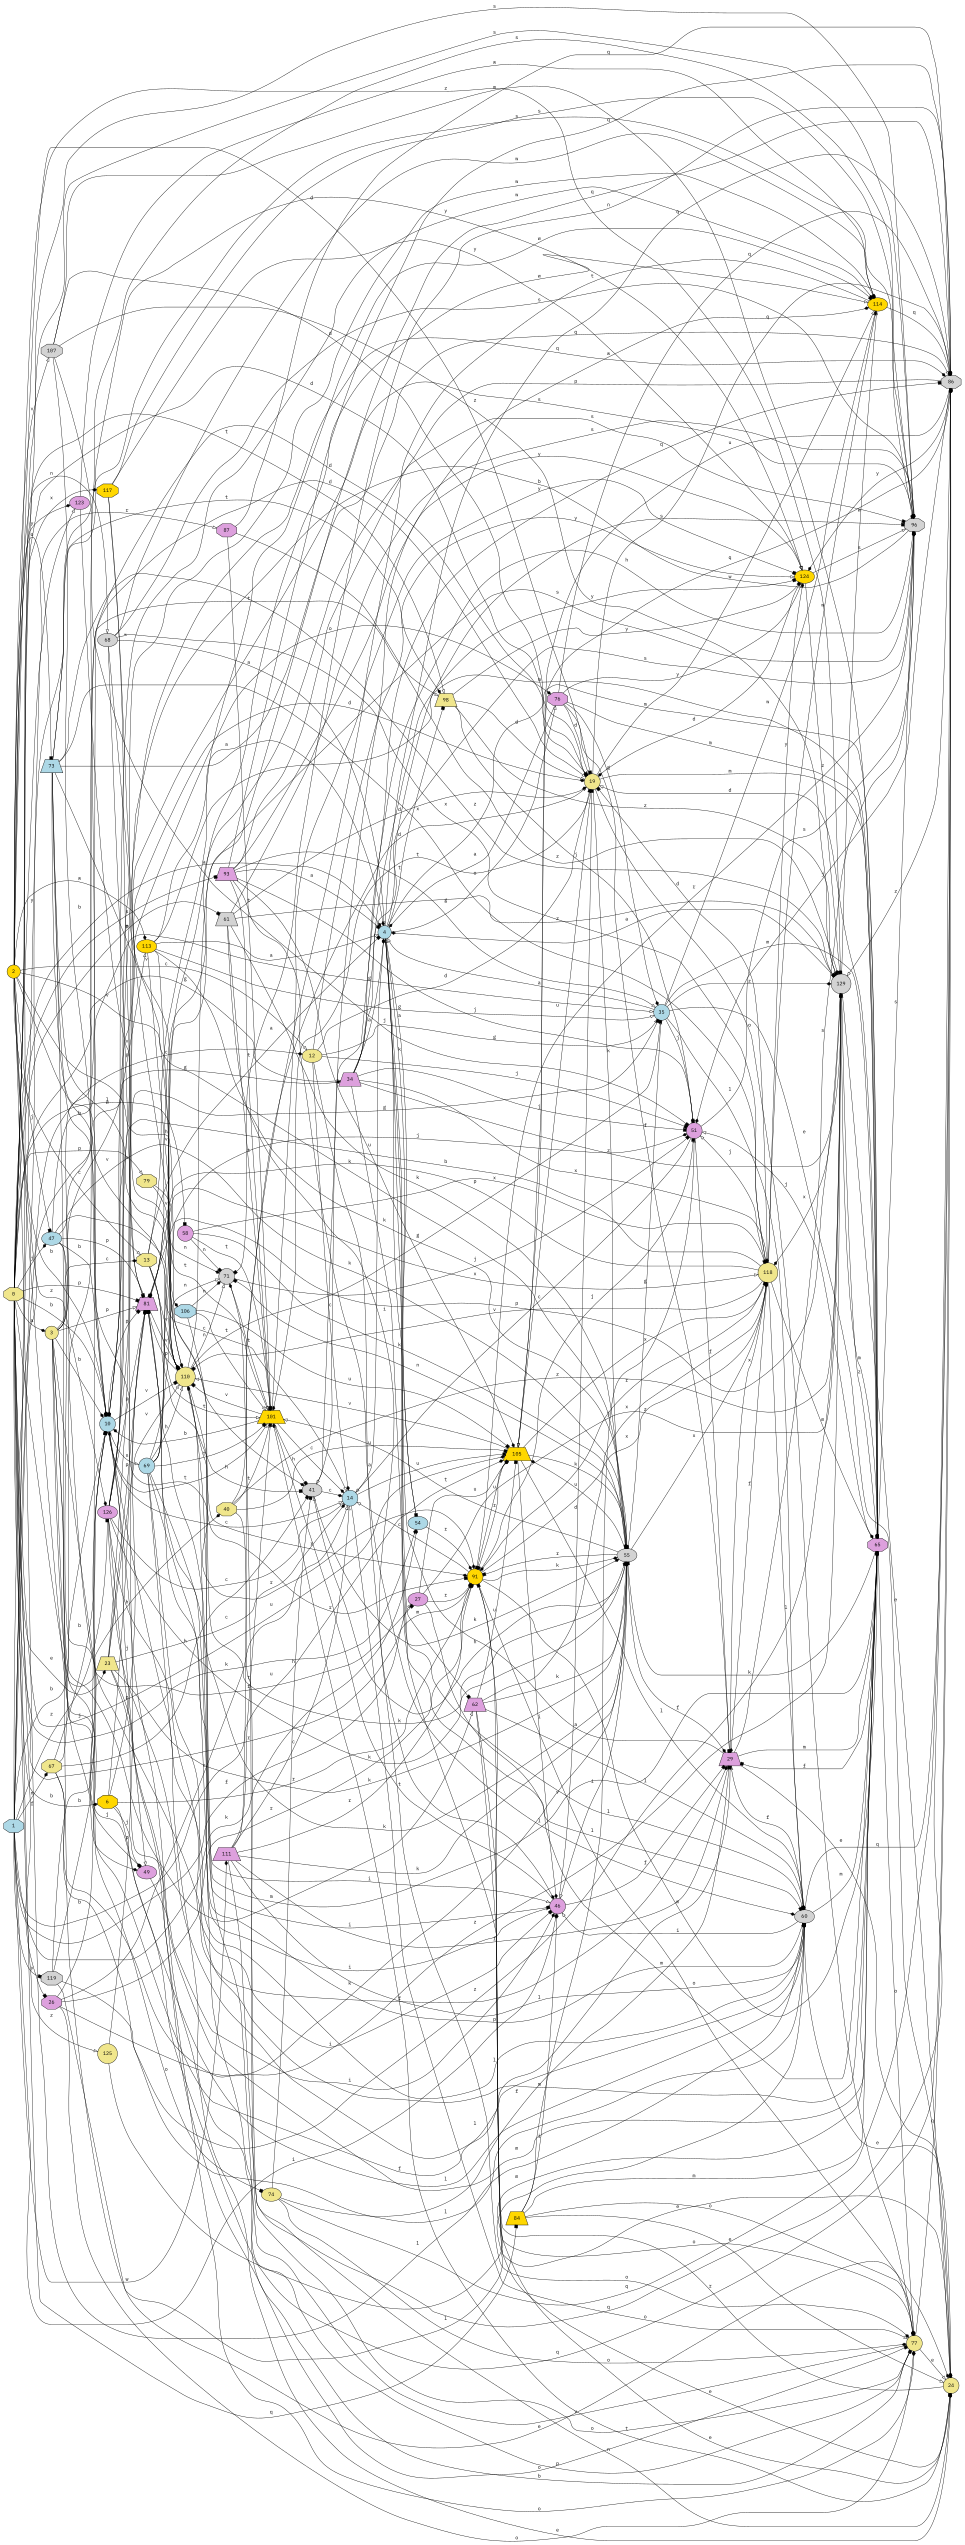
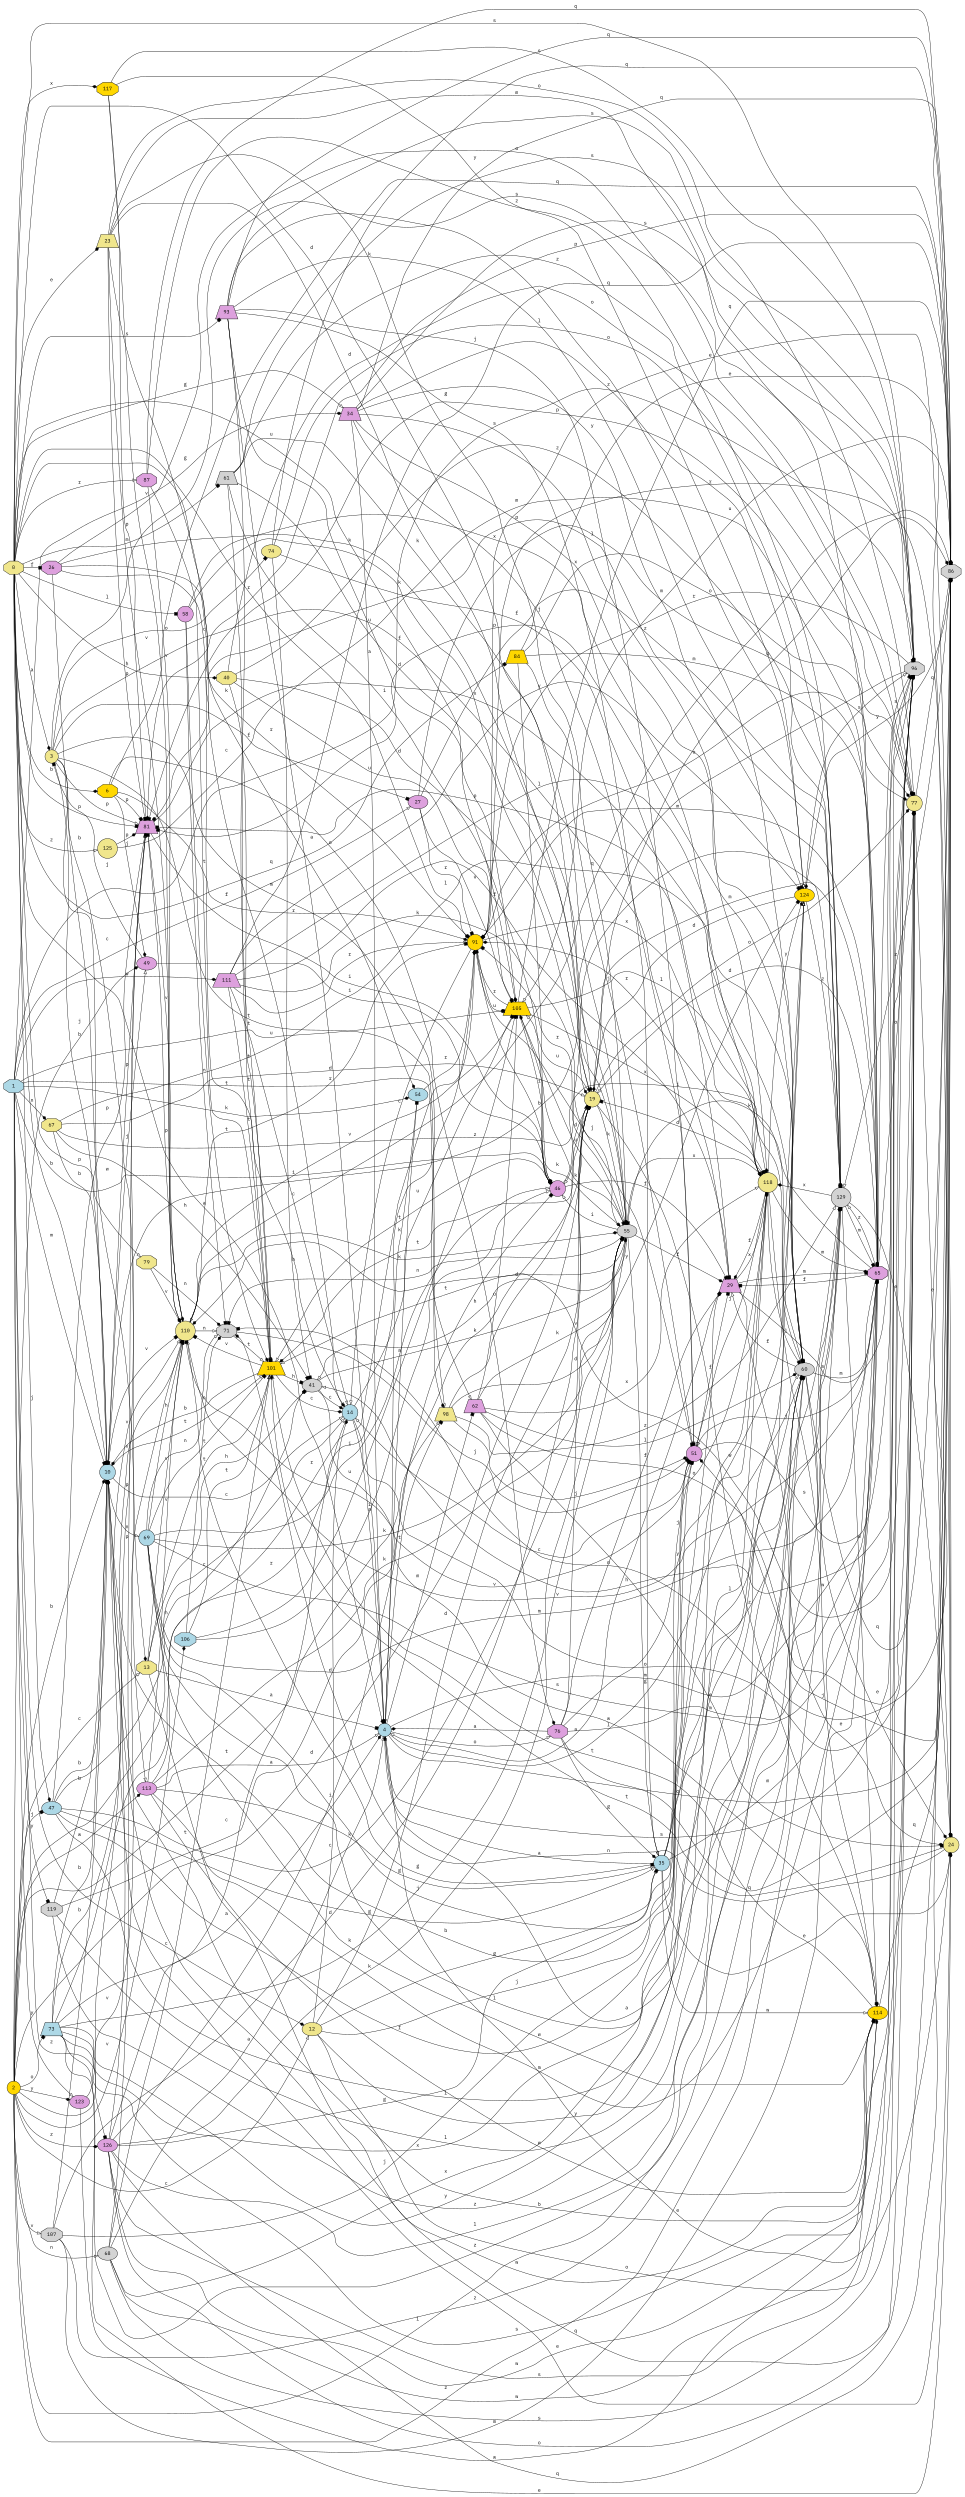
none -> (170, 902)
(147, 946) -> (147, 1789)
(227, 1276) -> (227, 1331)
(52, 1689) -> (52, 1235)
(86, 1704) -> (95, 861)
